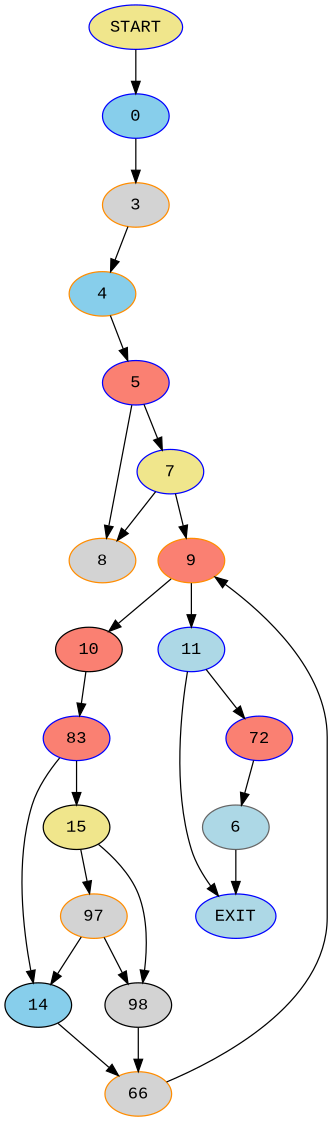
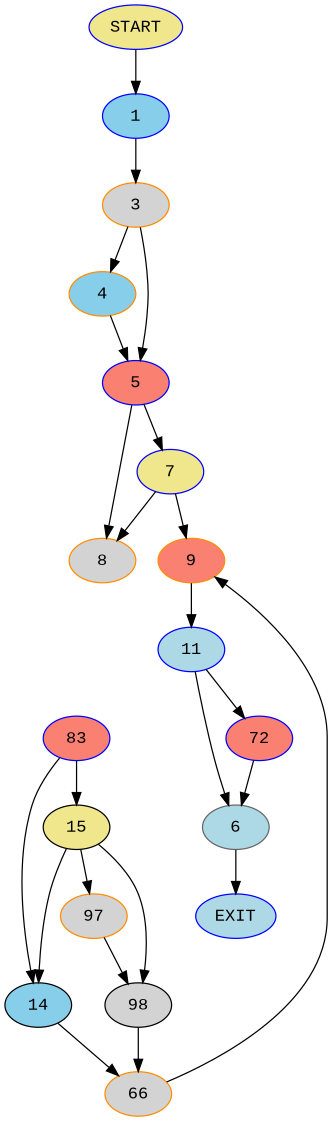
(136, 116) -> (136, 116)
none -> (148, 288)
(89, 649) -> none
(181, 782) -> (208, 733)
(69, 955) -> (46, 908)
